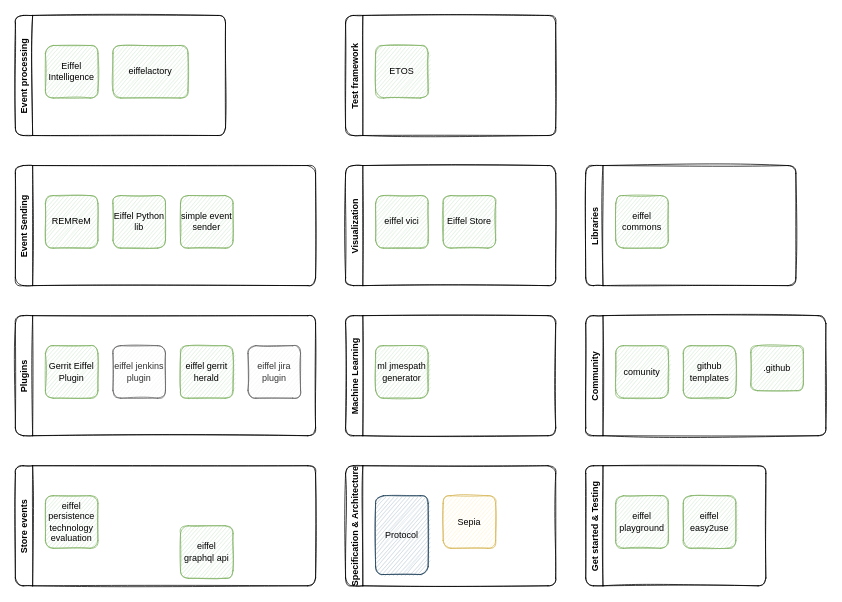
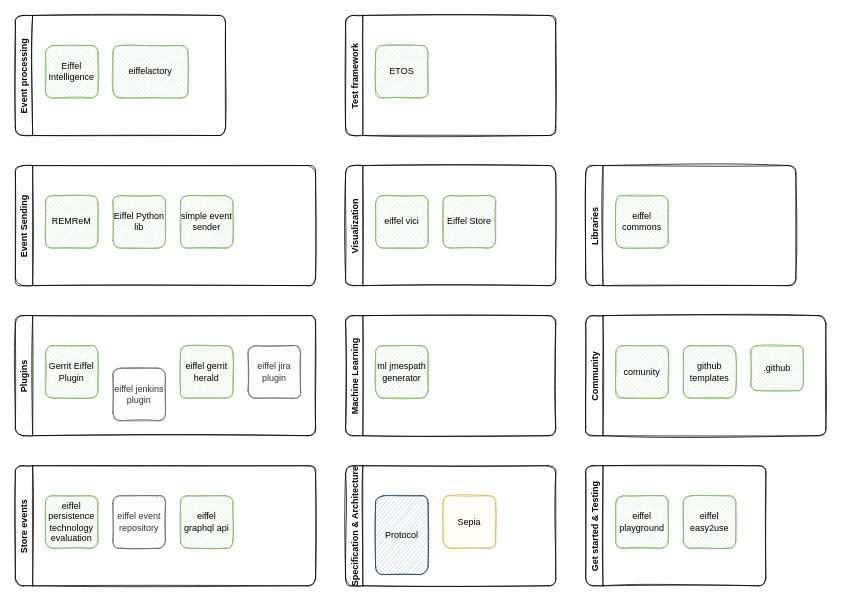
(139, 372) -> (139, 394)
none -> (139, 522)
(207, 552) -> (207, 522)
